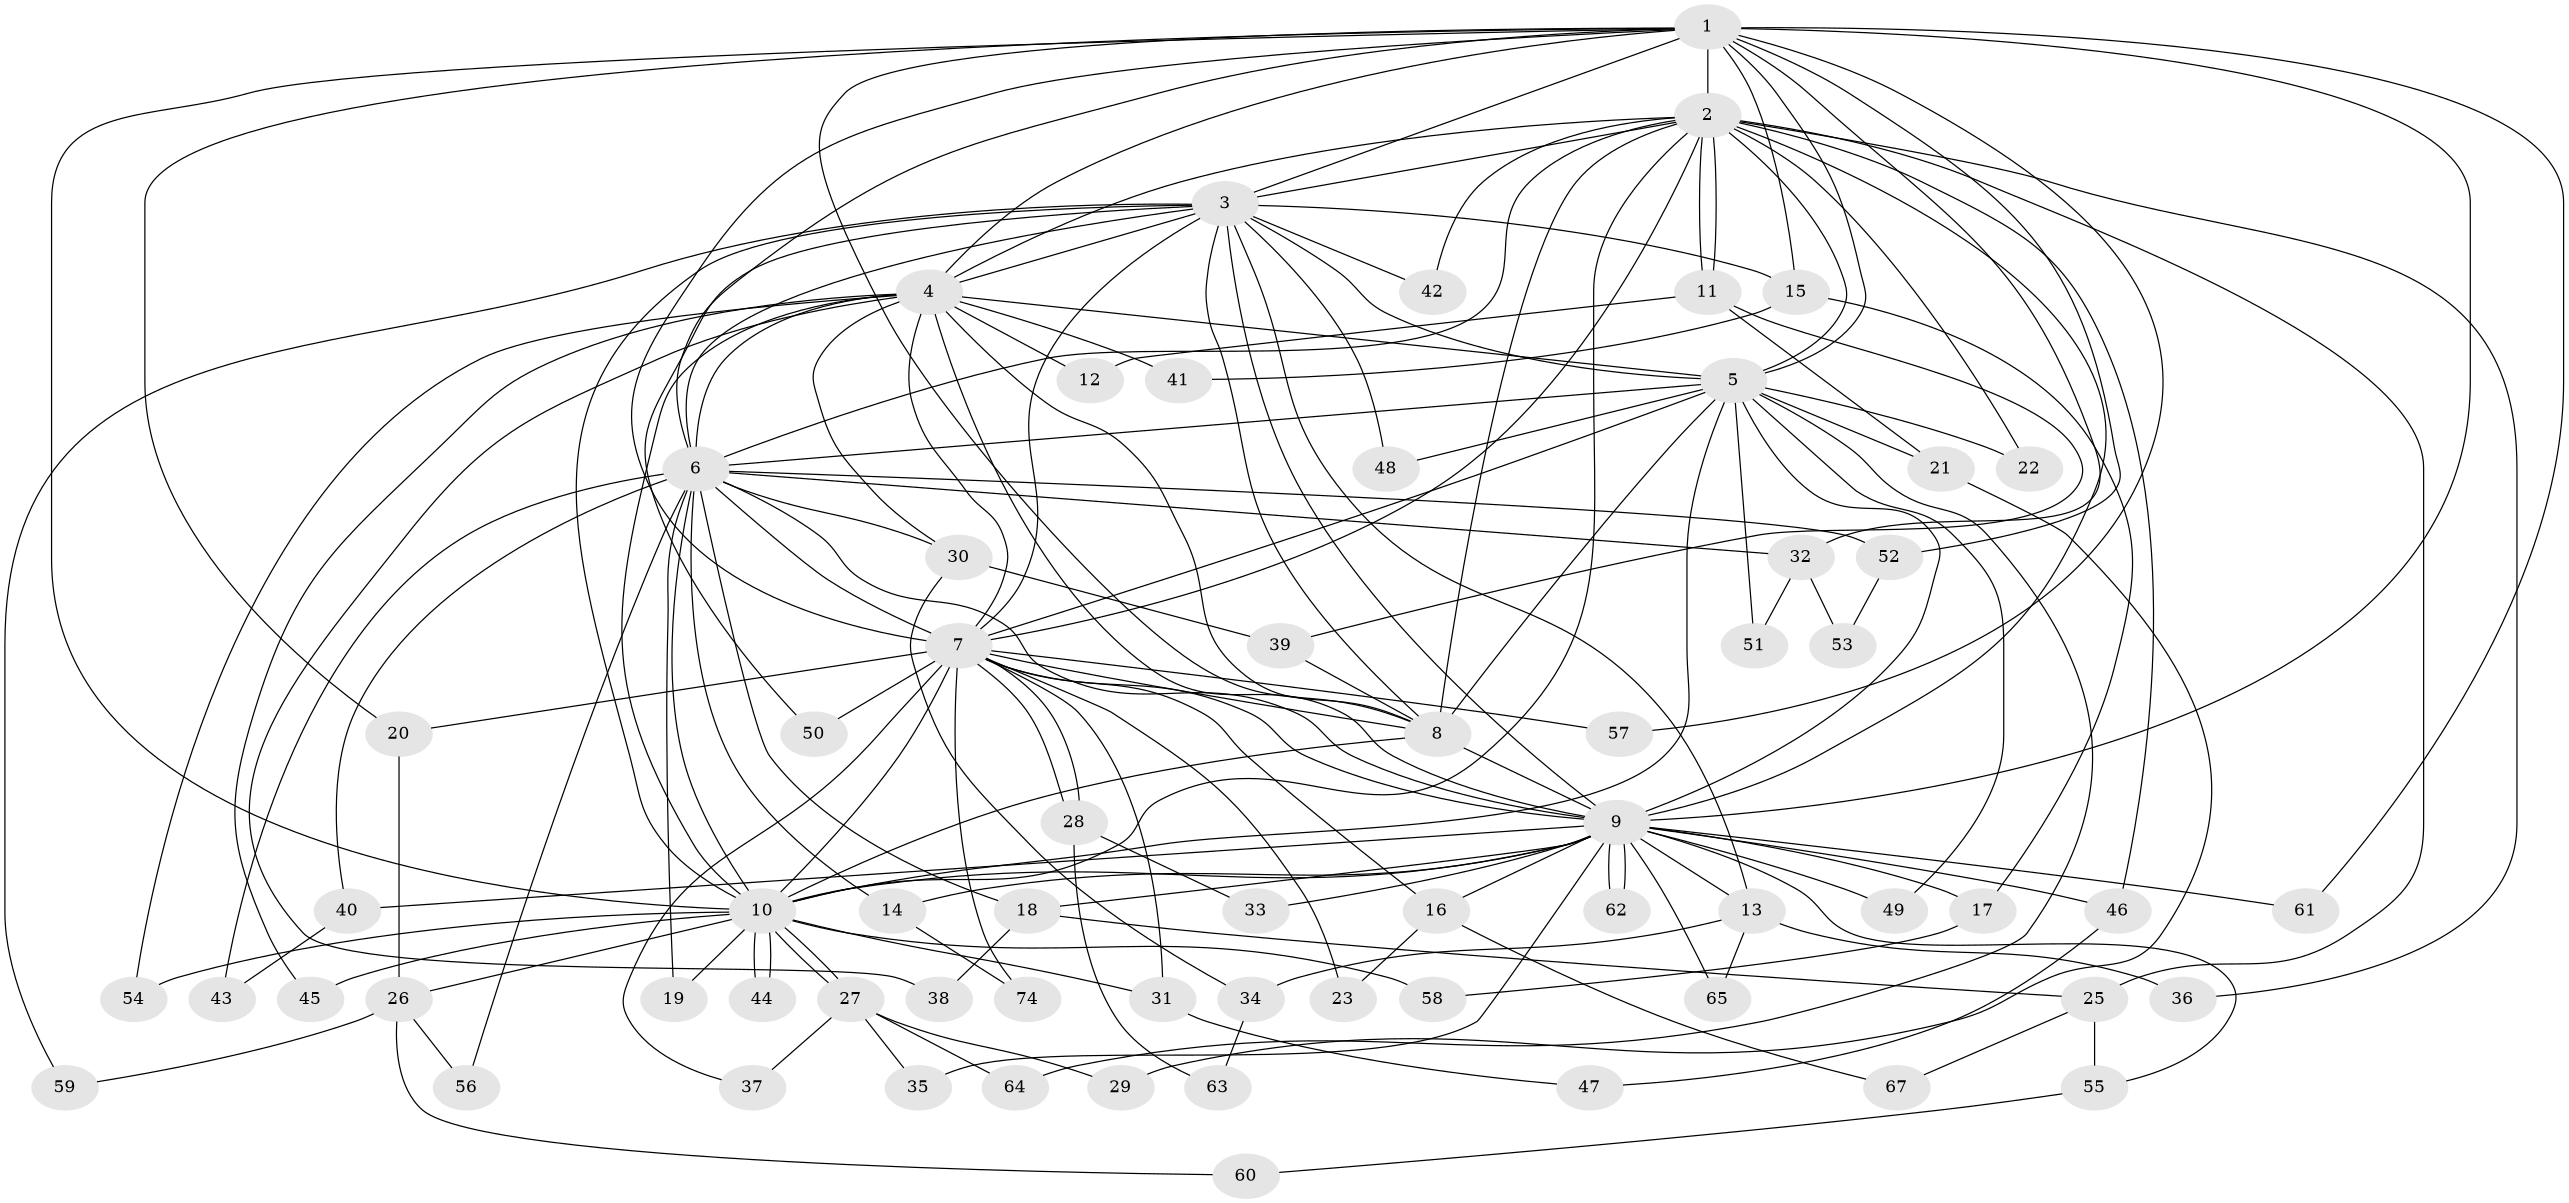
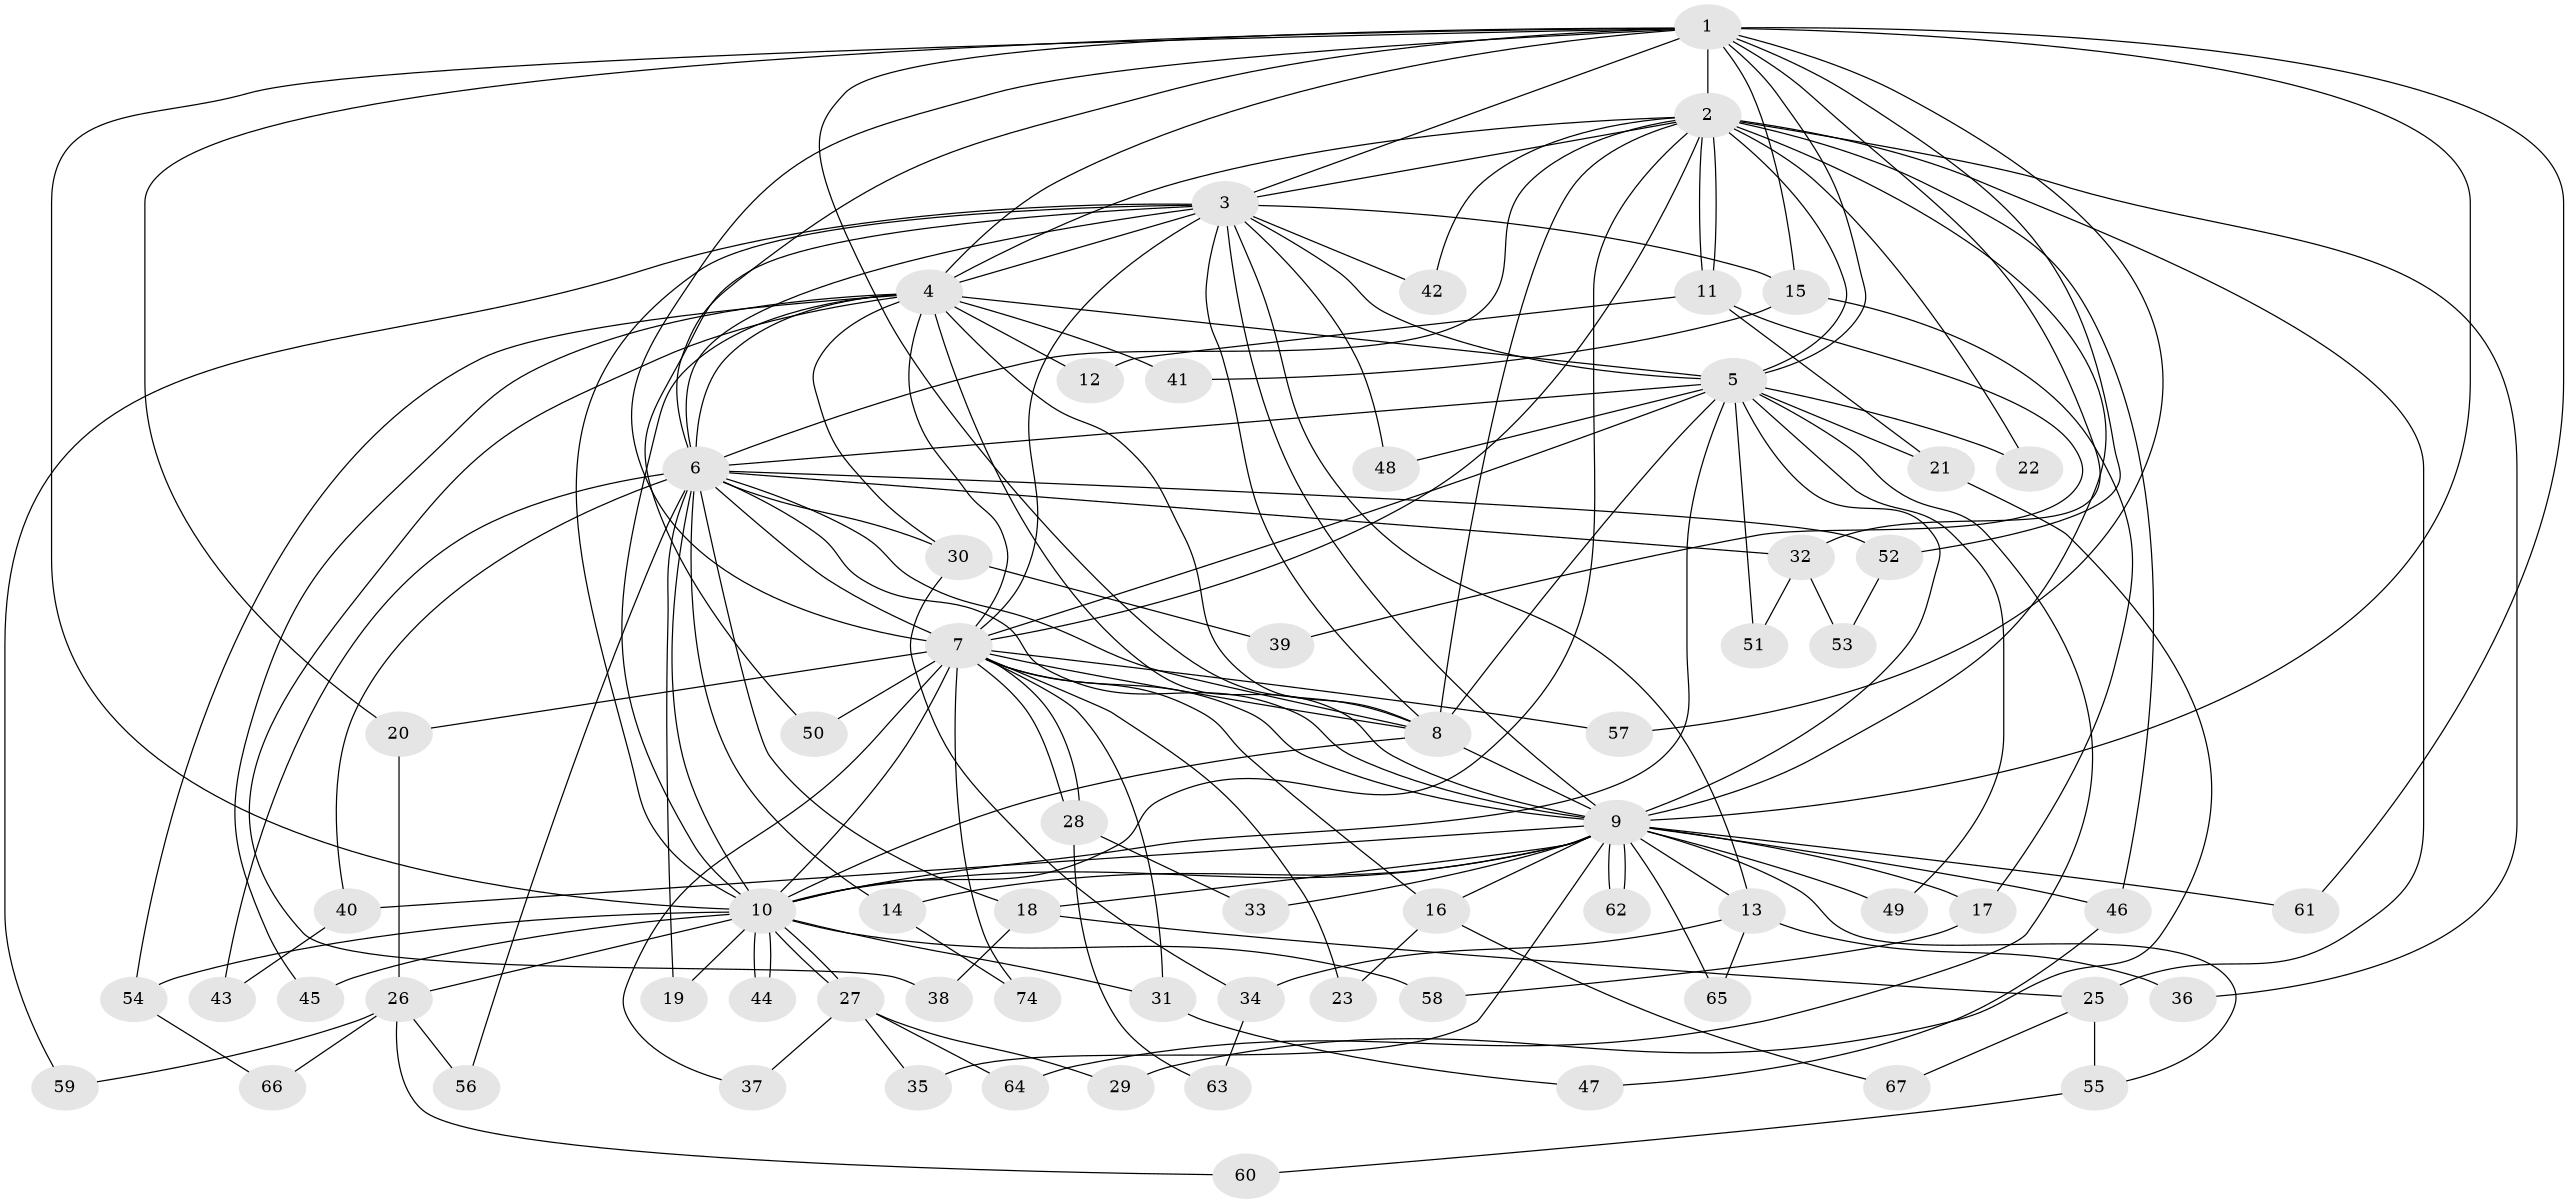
(1354, 687) -> (1072, 636)
none -> (273, 1088)
